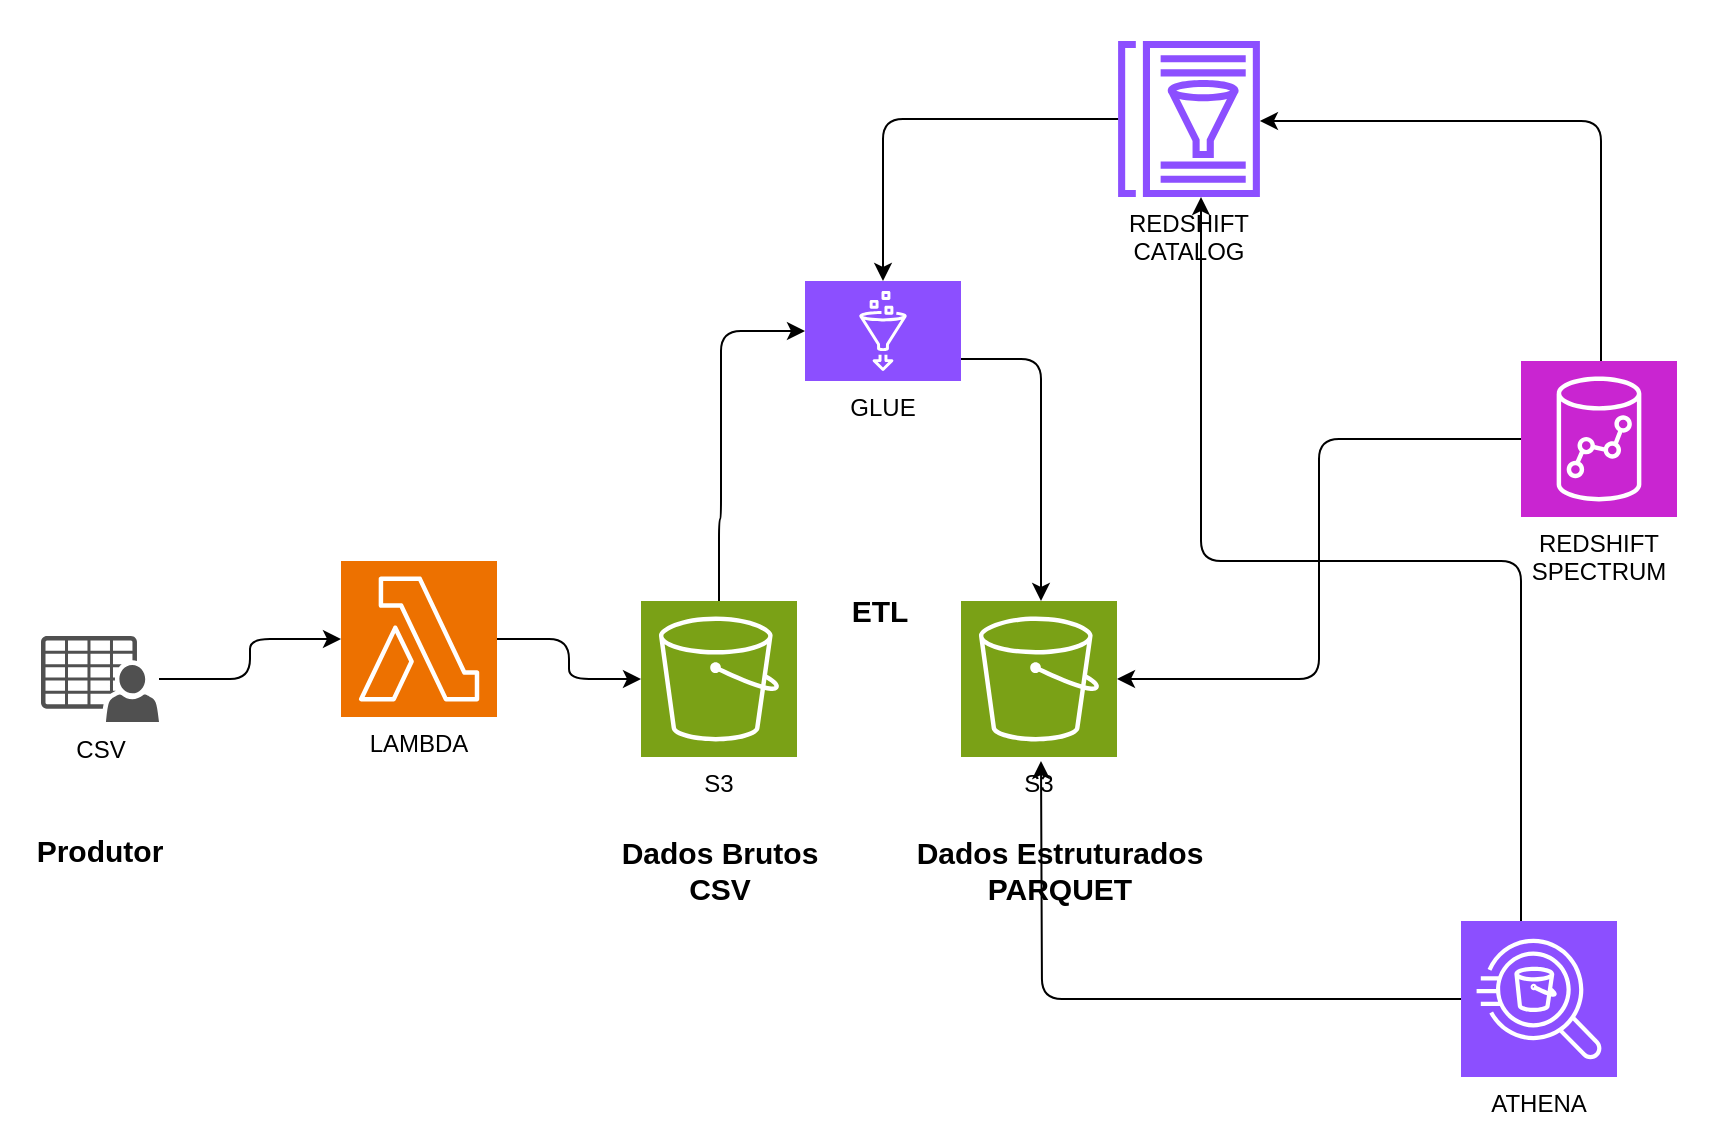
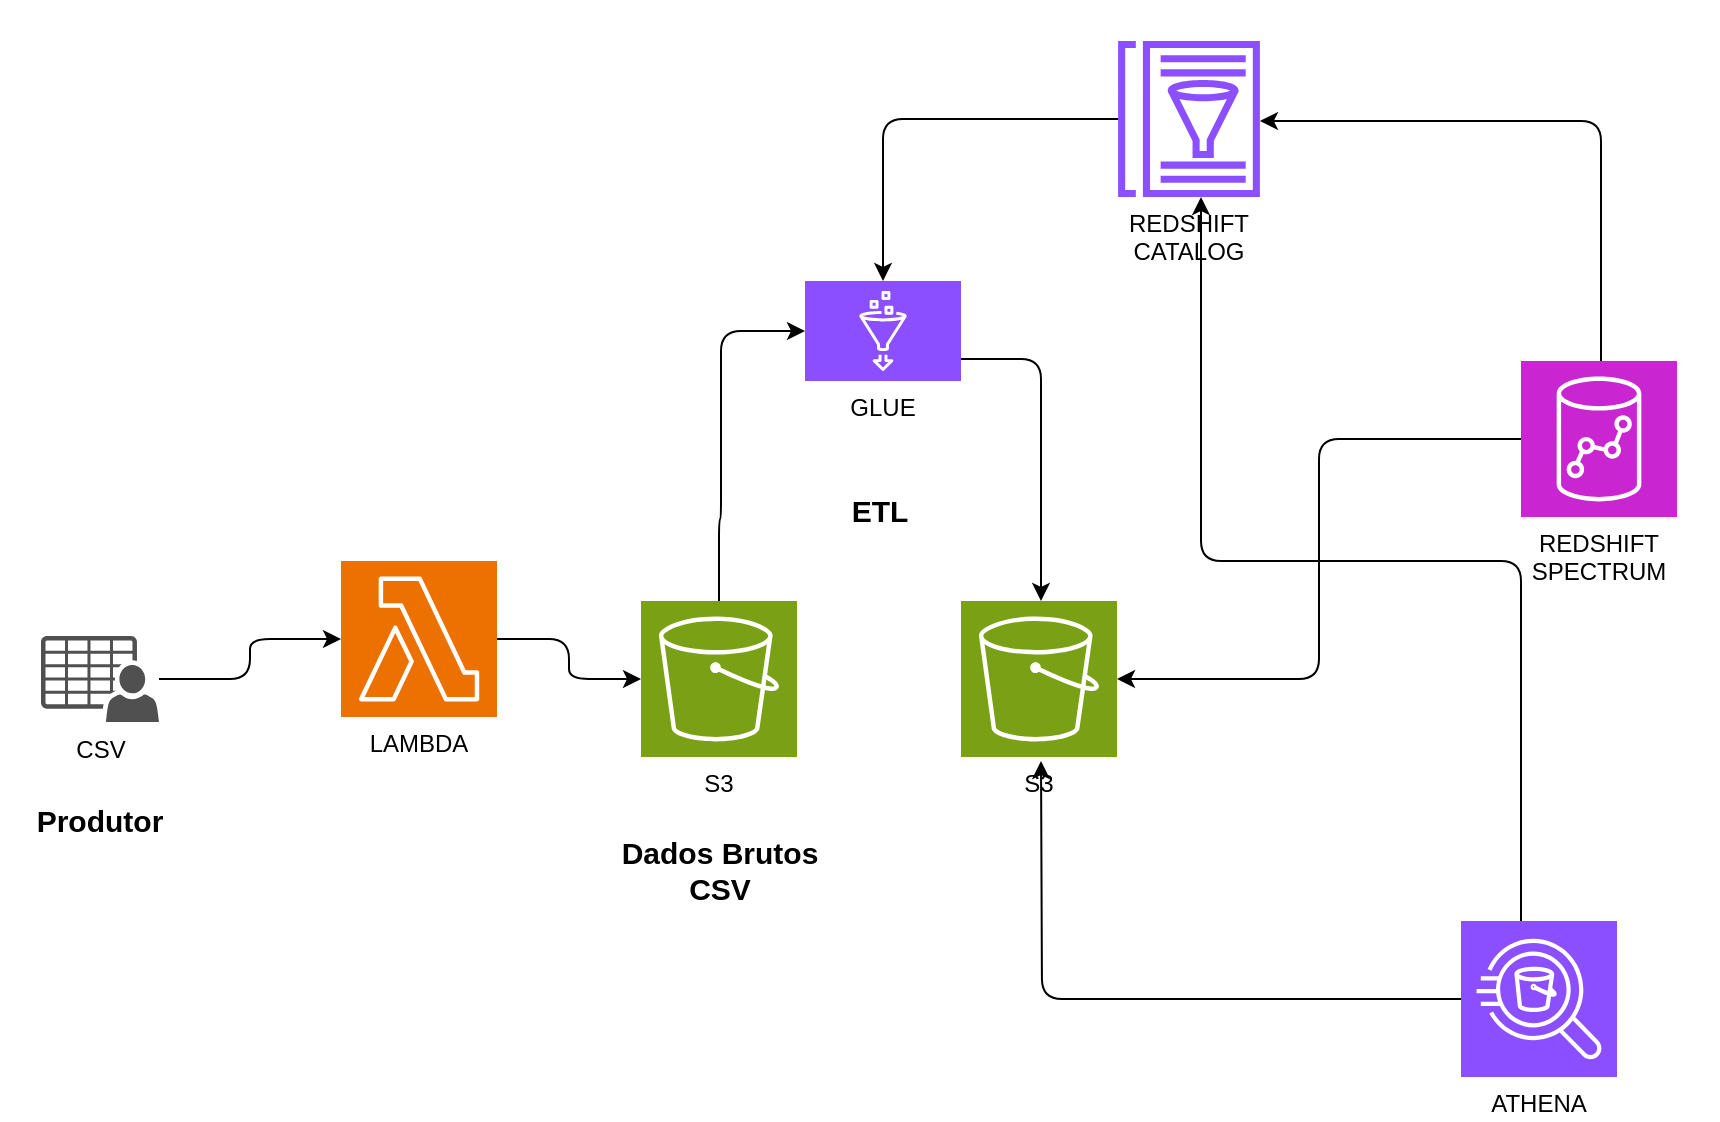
(881, 611) -> (881, 511)
(101, 851) -> (101, 821)
(1061, 871) -> none
